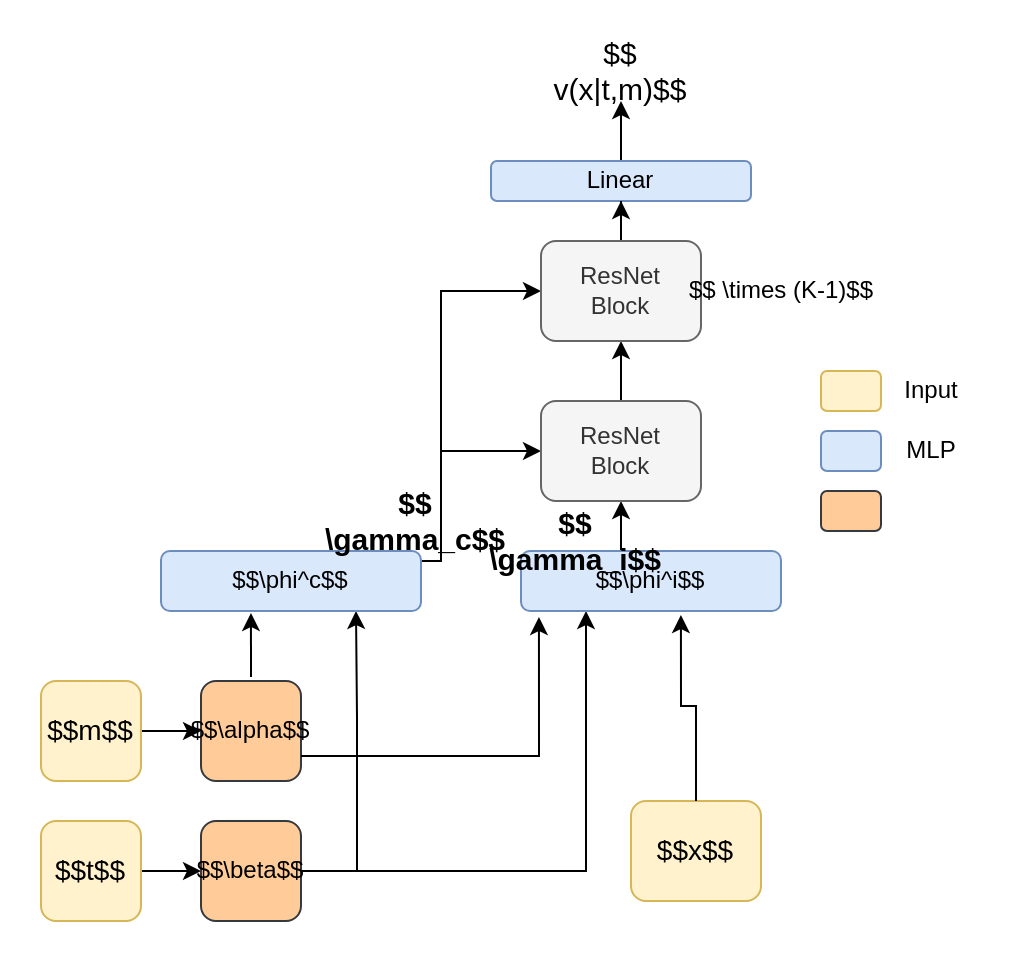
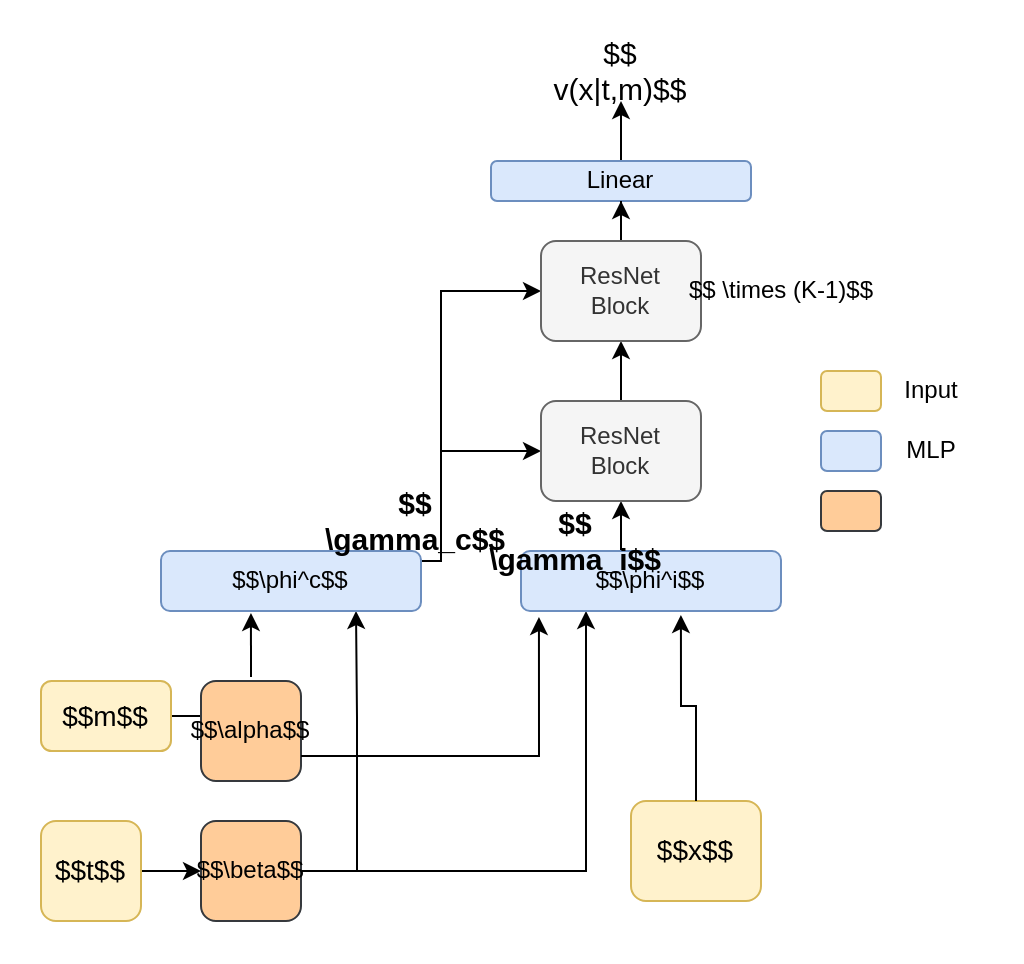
(91, 731) -> (106, 716)
